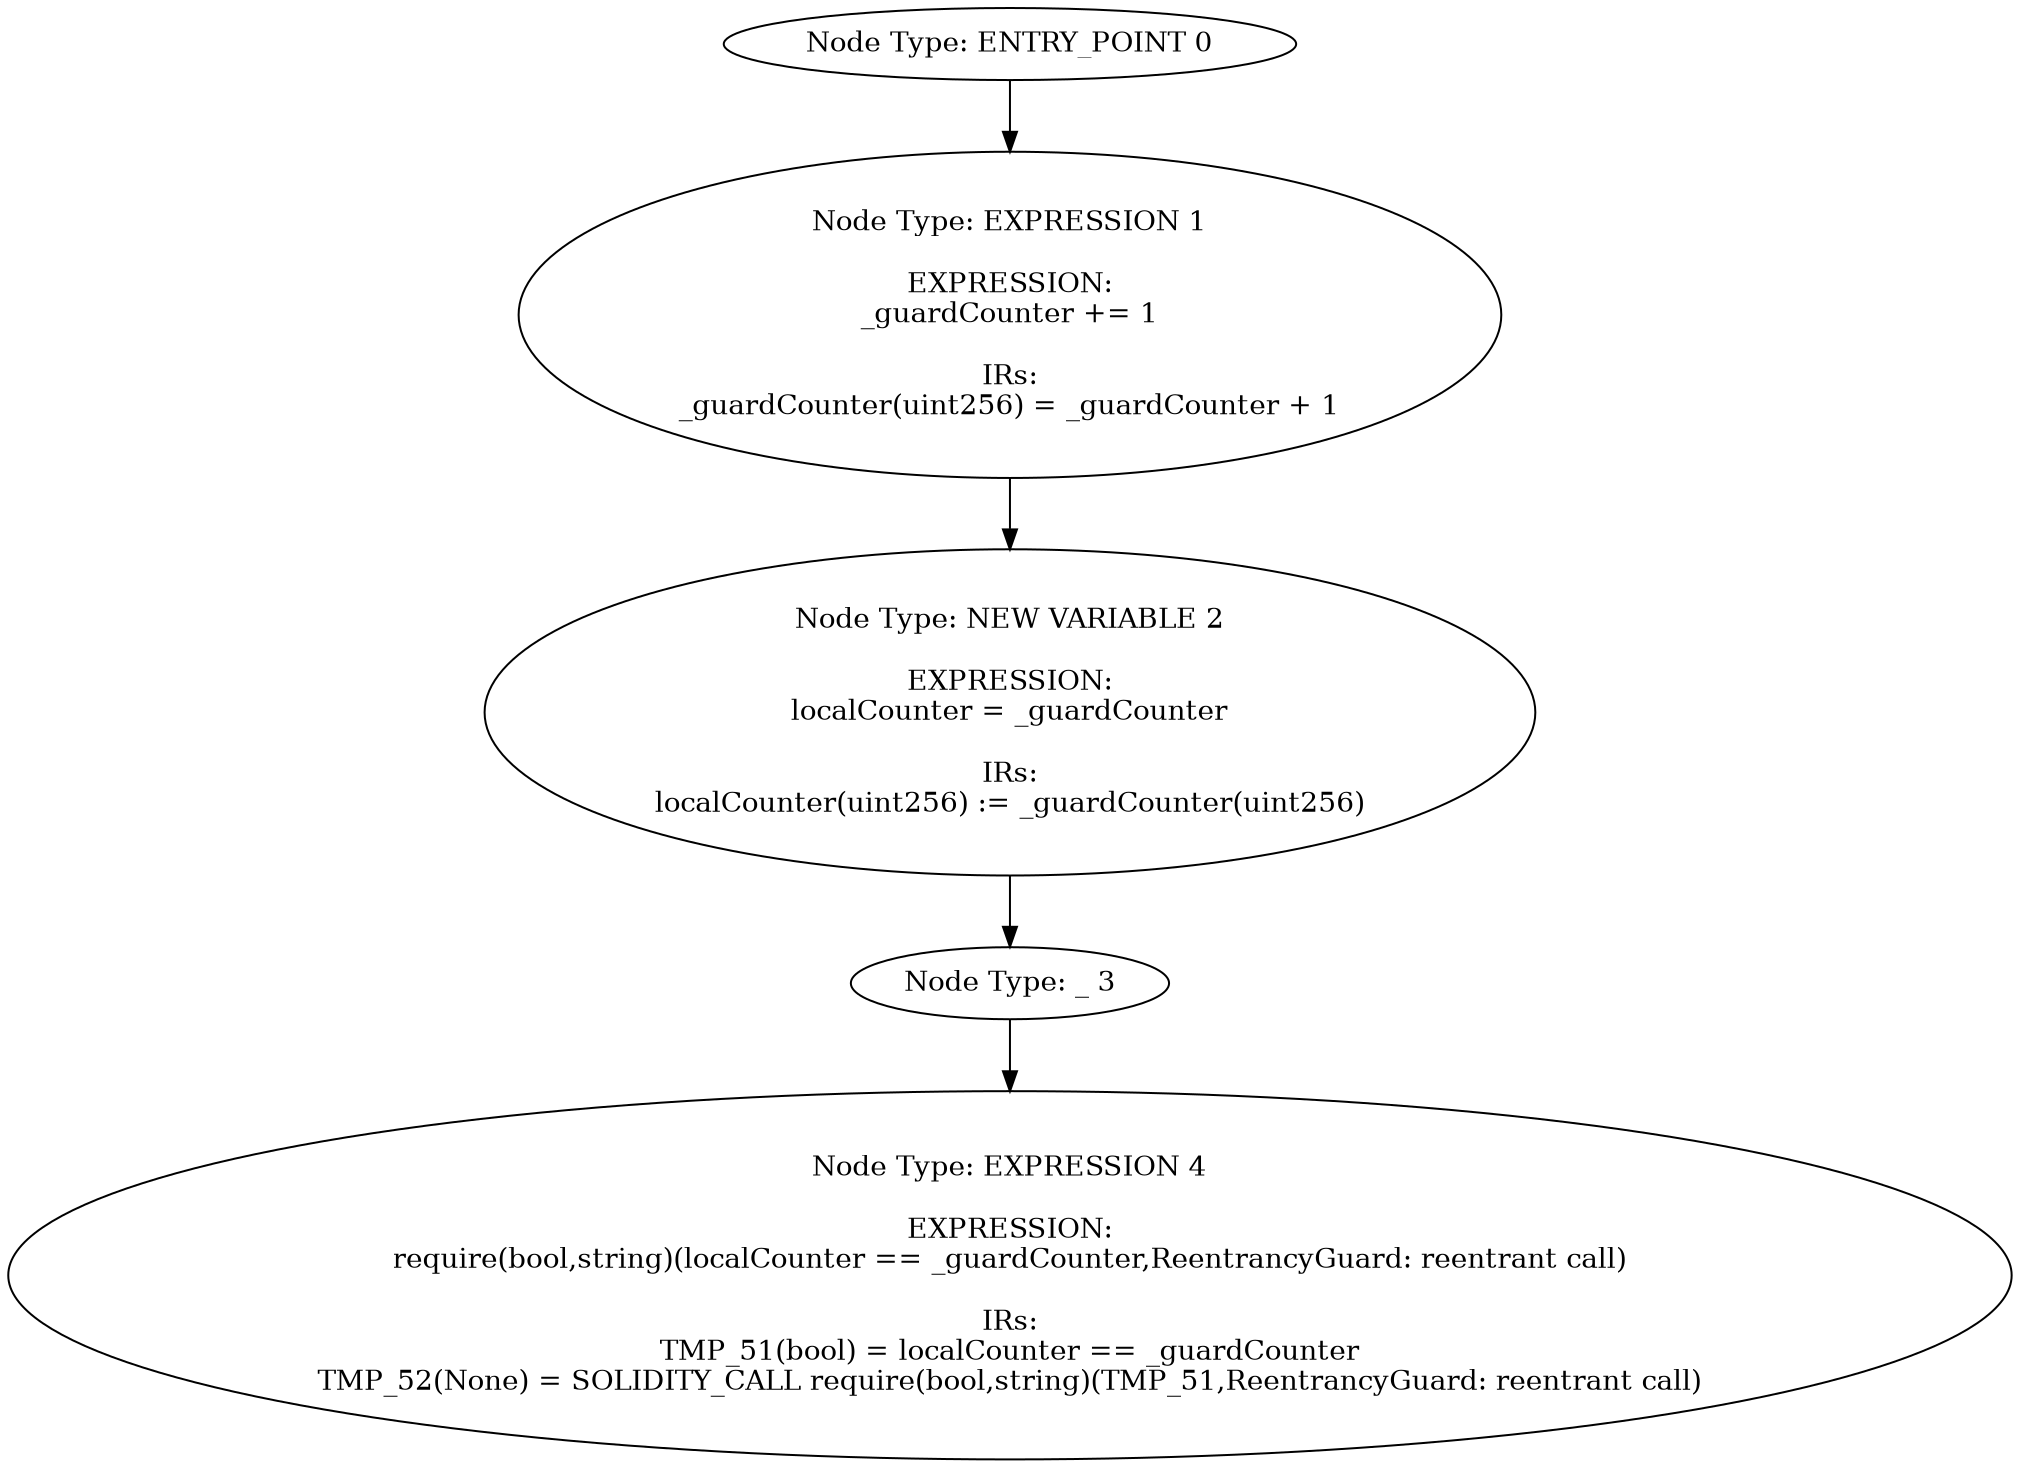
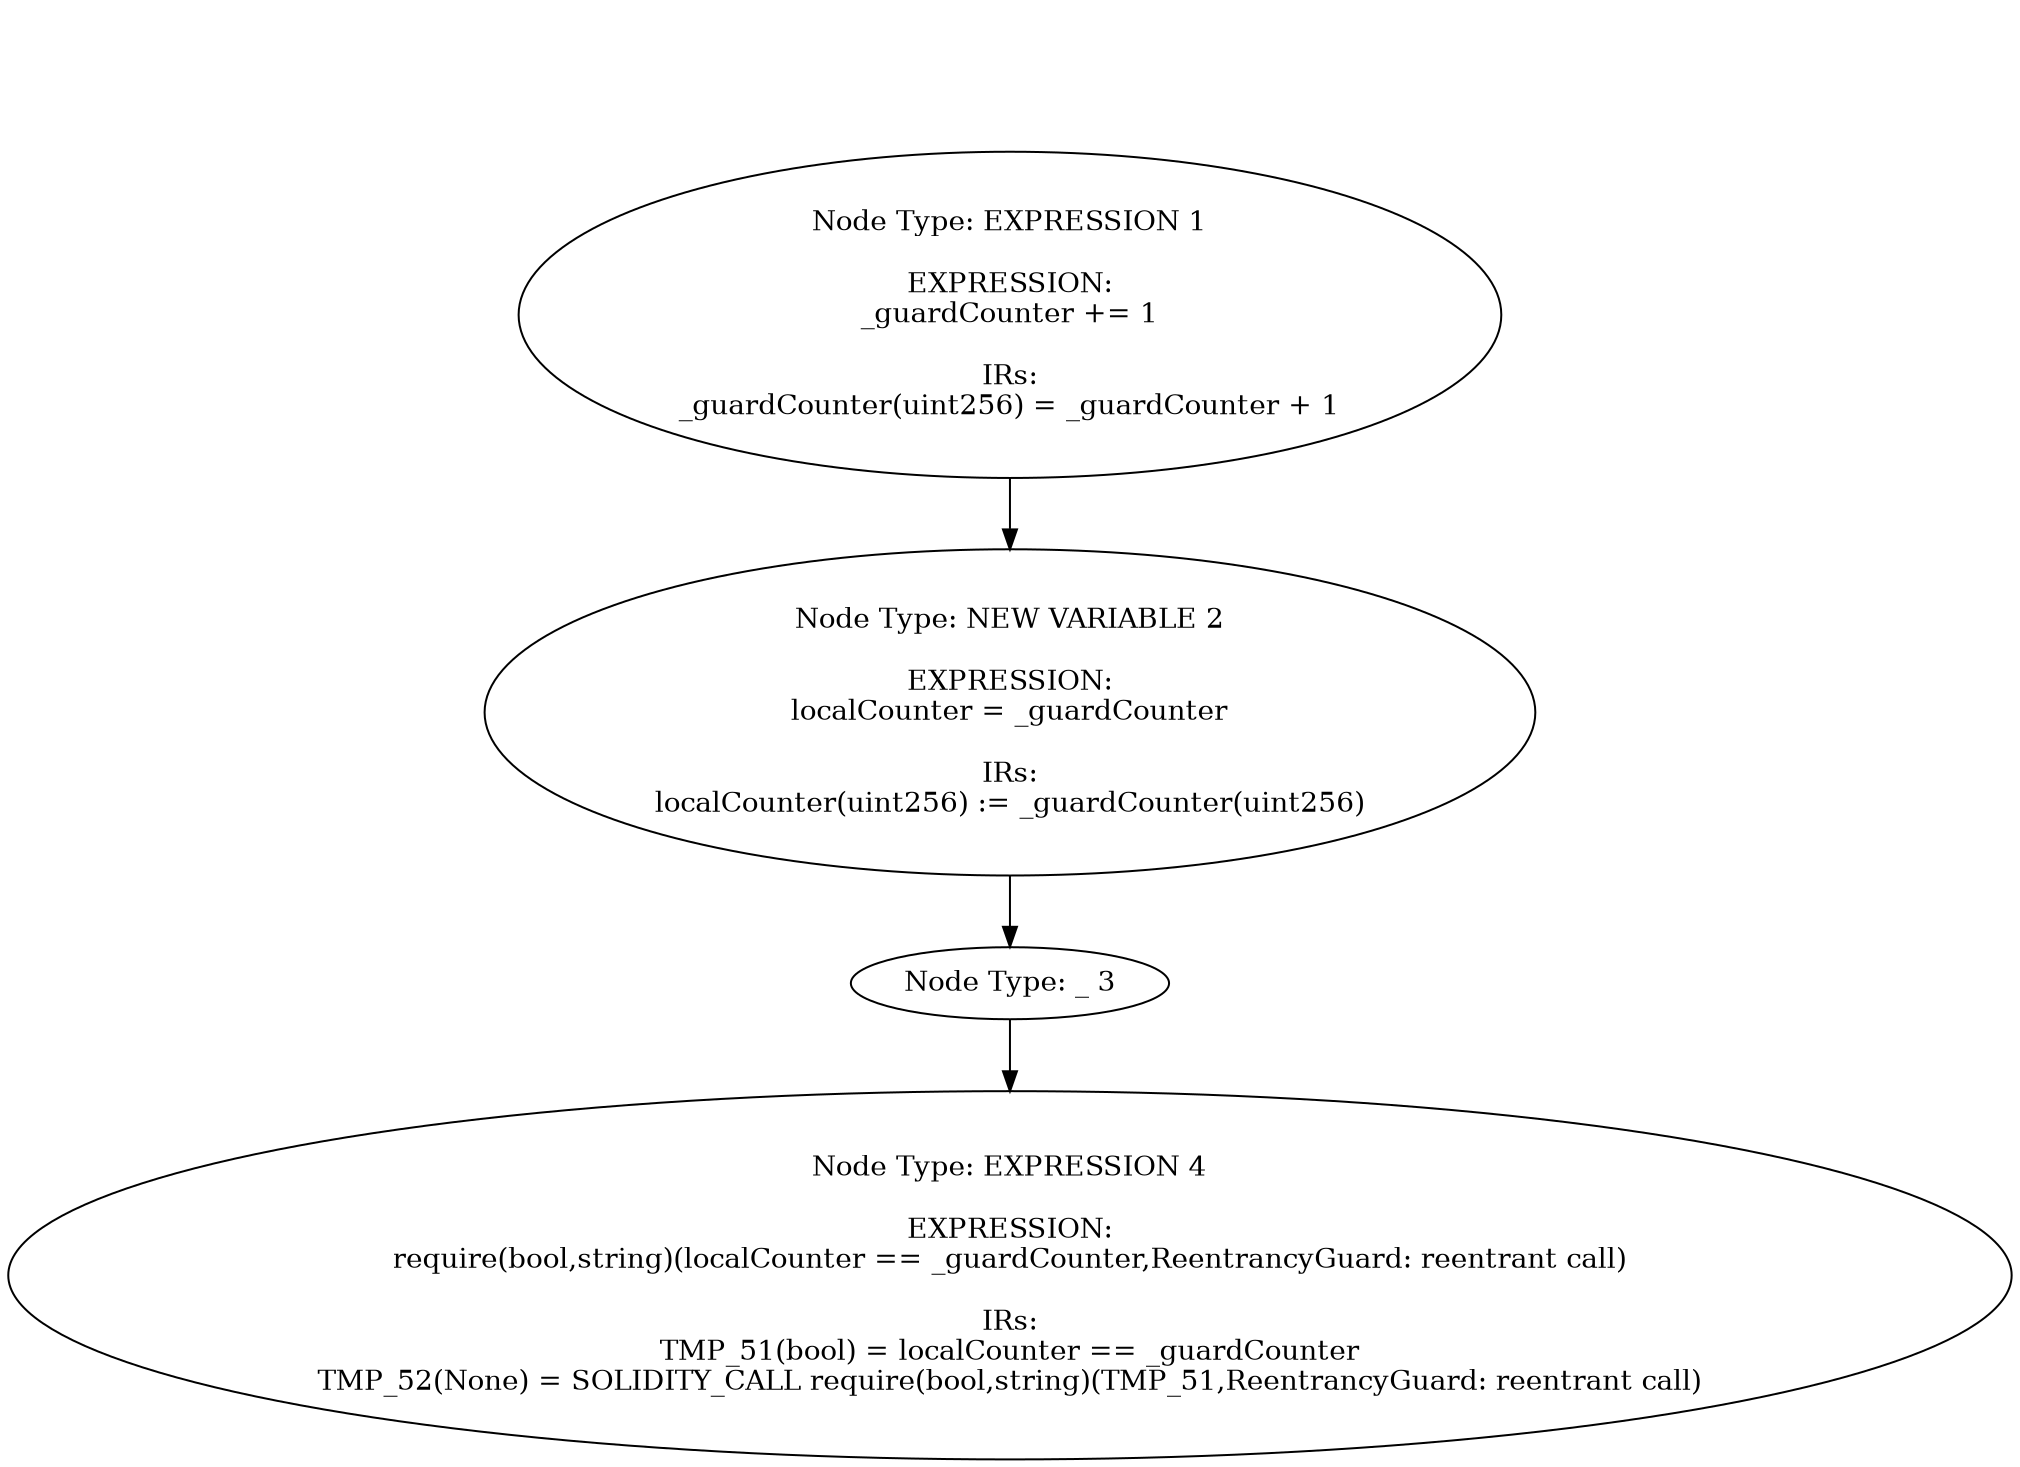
(1010, 44) -> none
